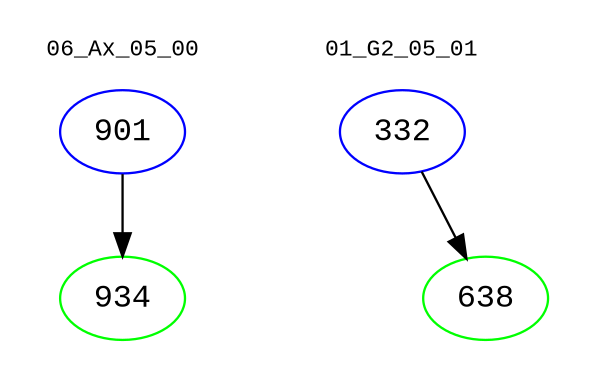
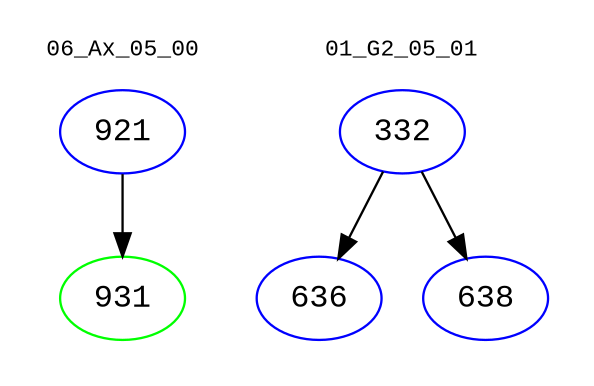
(123, 132) -> (123, 132)
(123, 298) -> (123, 298)
none -> (319, 298)
(486, 298) -> (486, 298)
